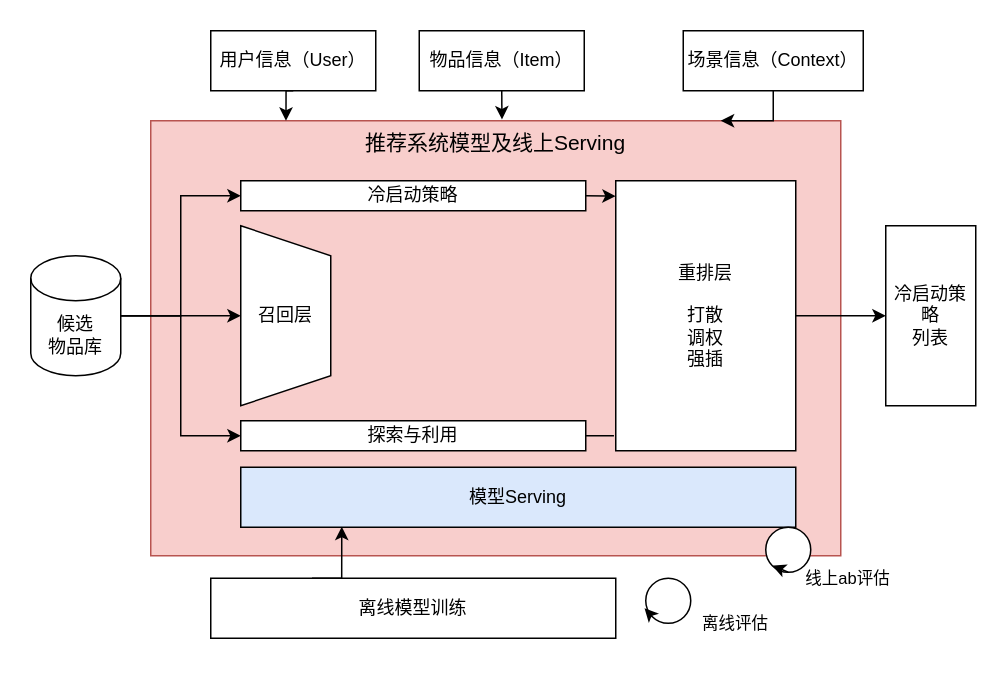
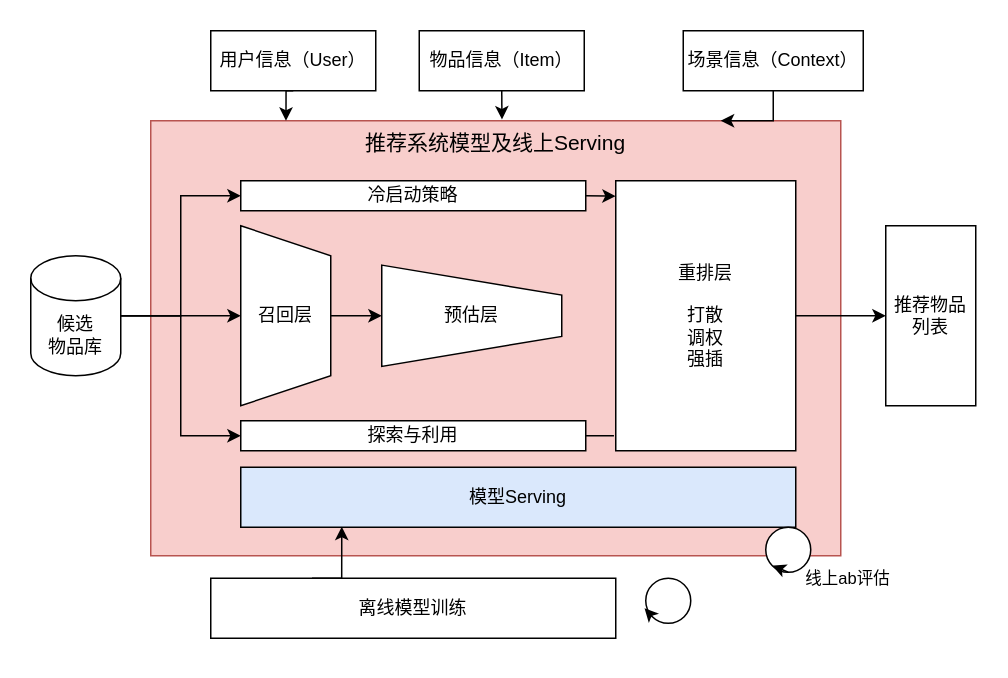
none -> (351, 316)
none -> (472, 316)
(931, 316) -> (931, 316)
(736, 623) -> none
